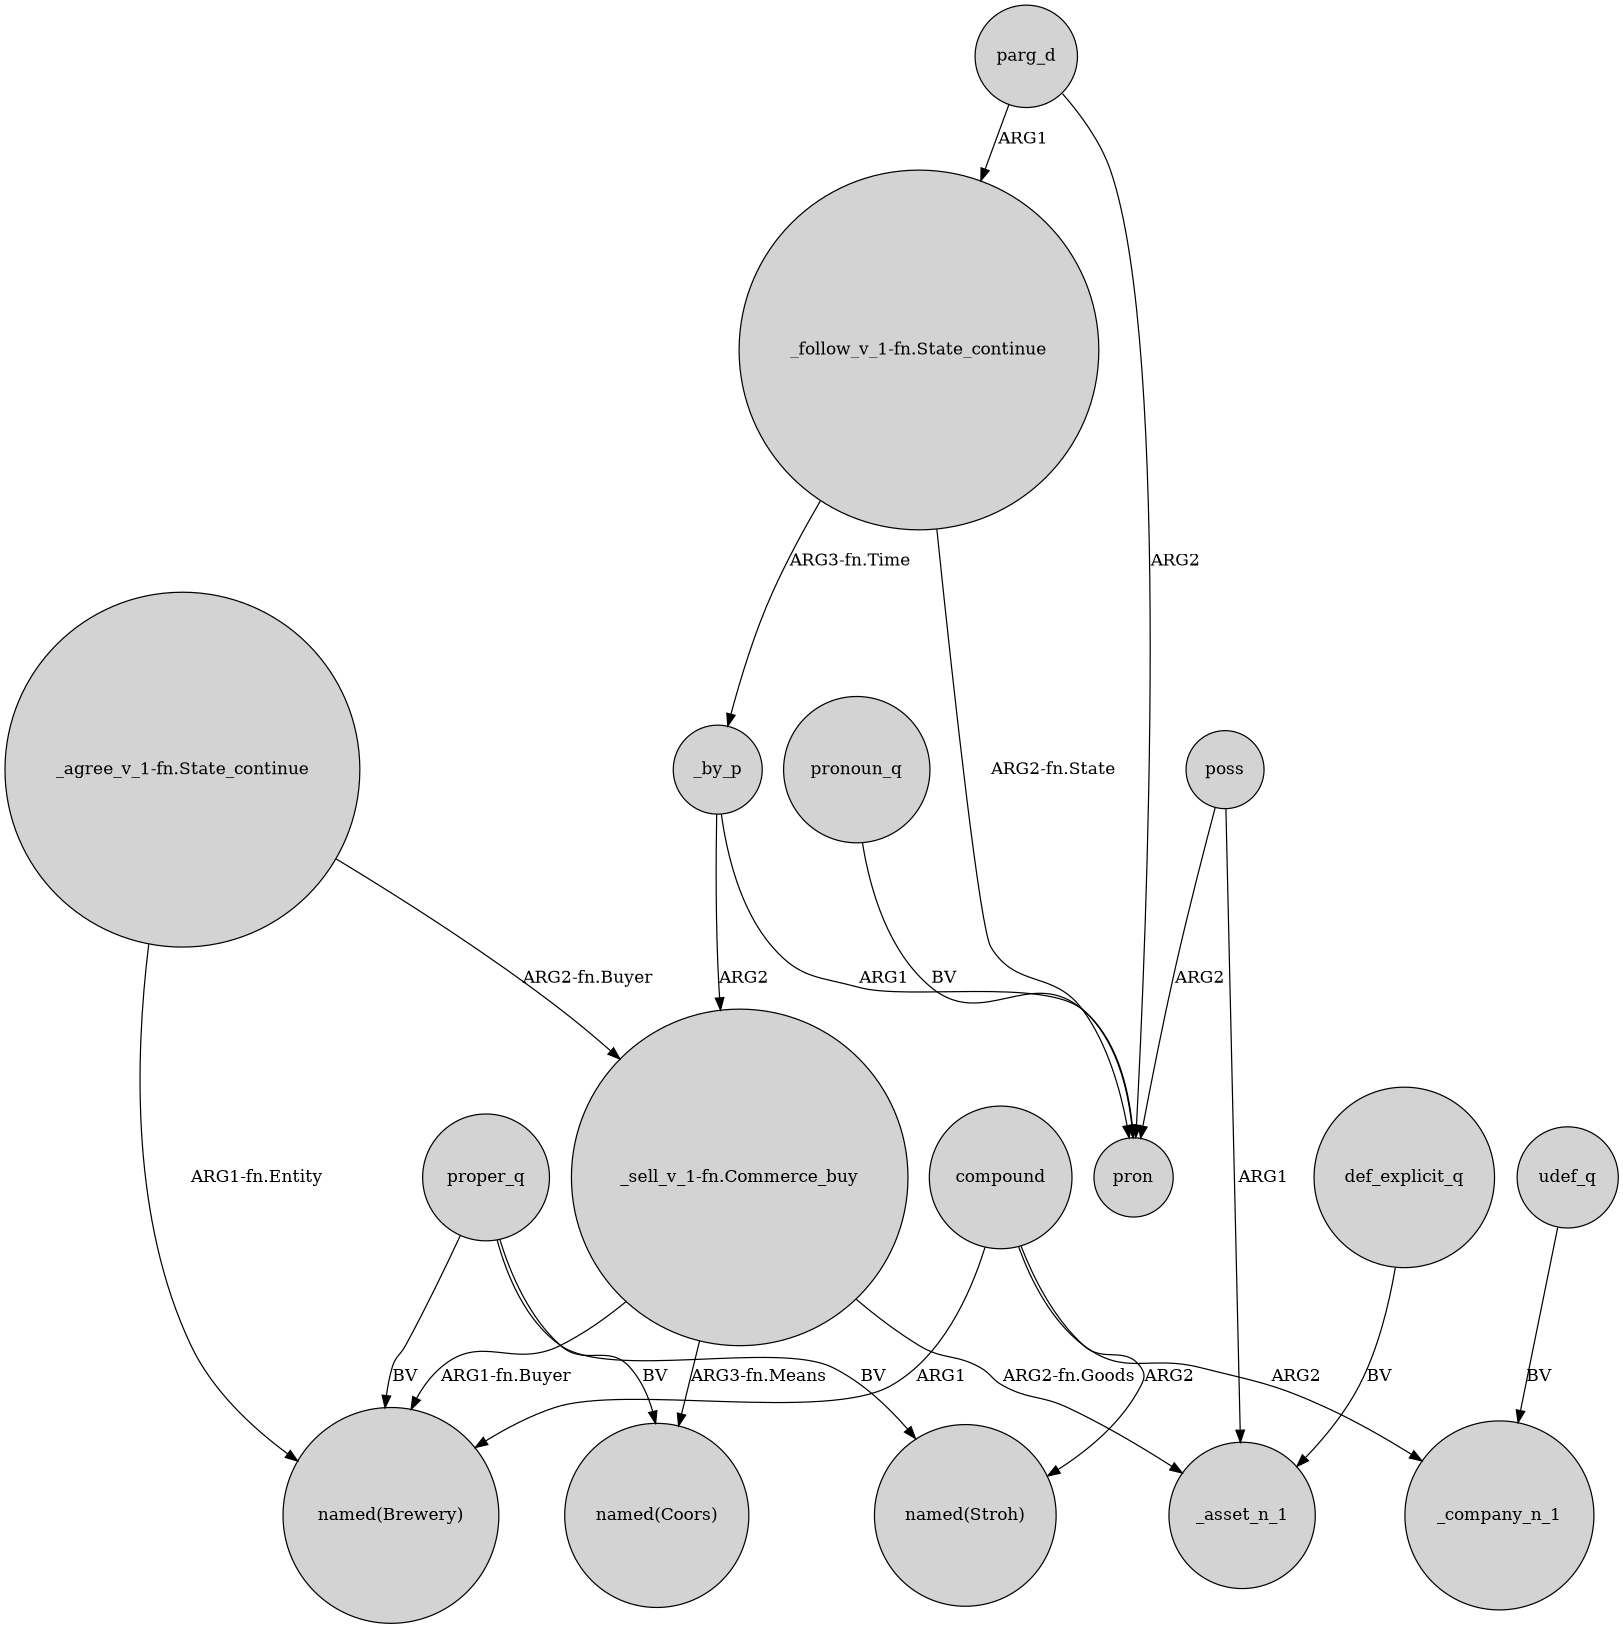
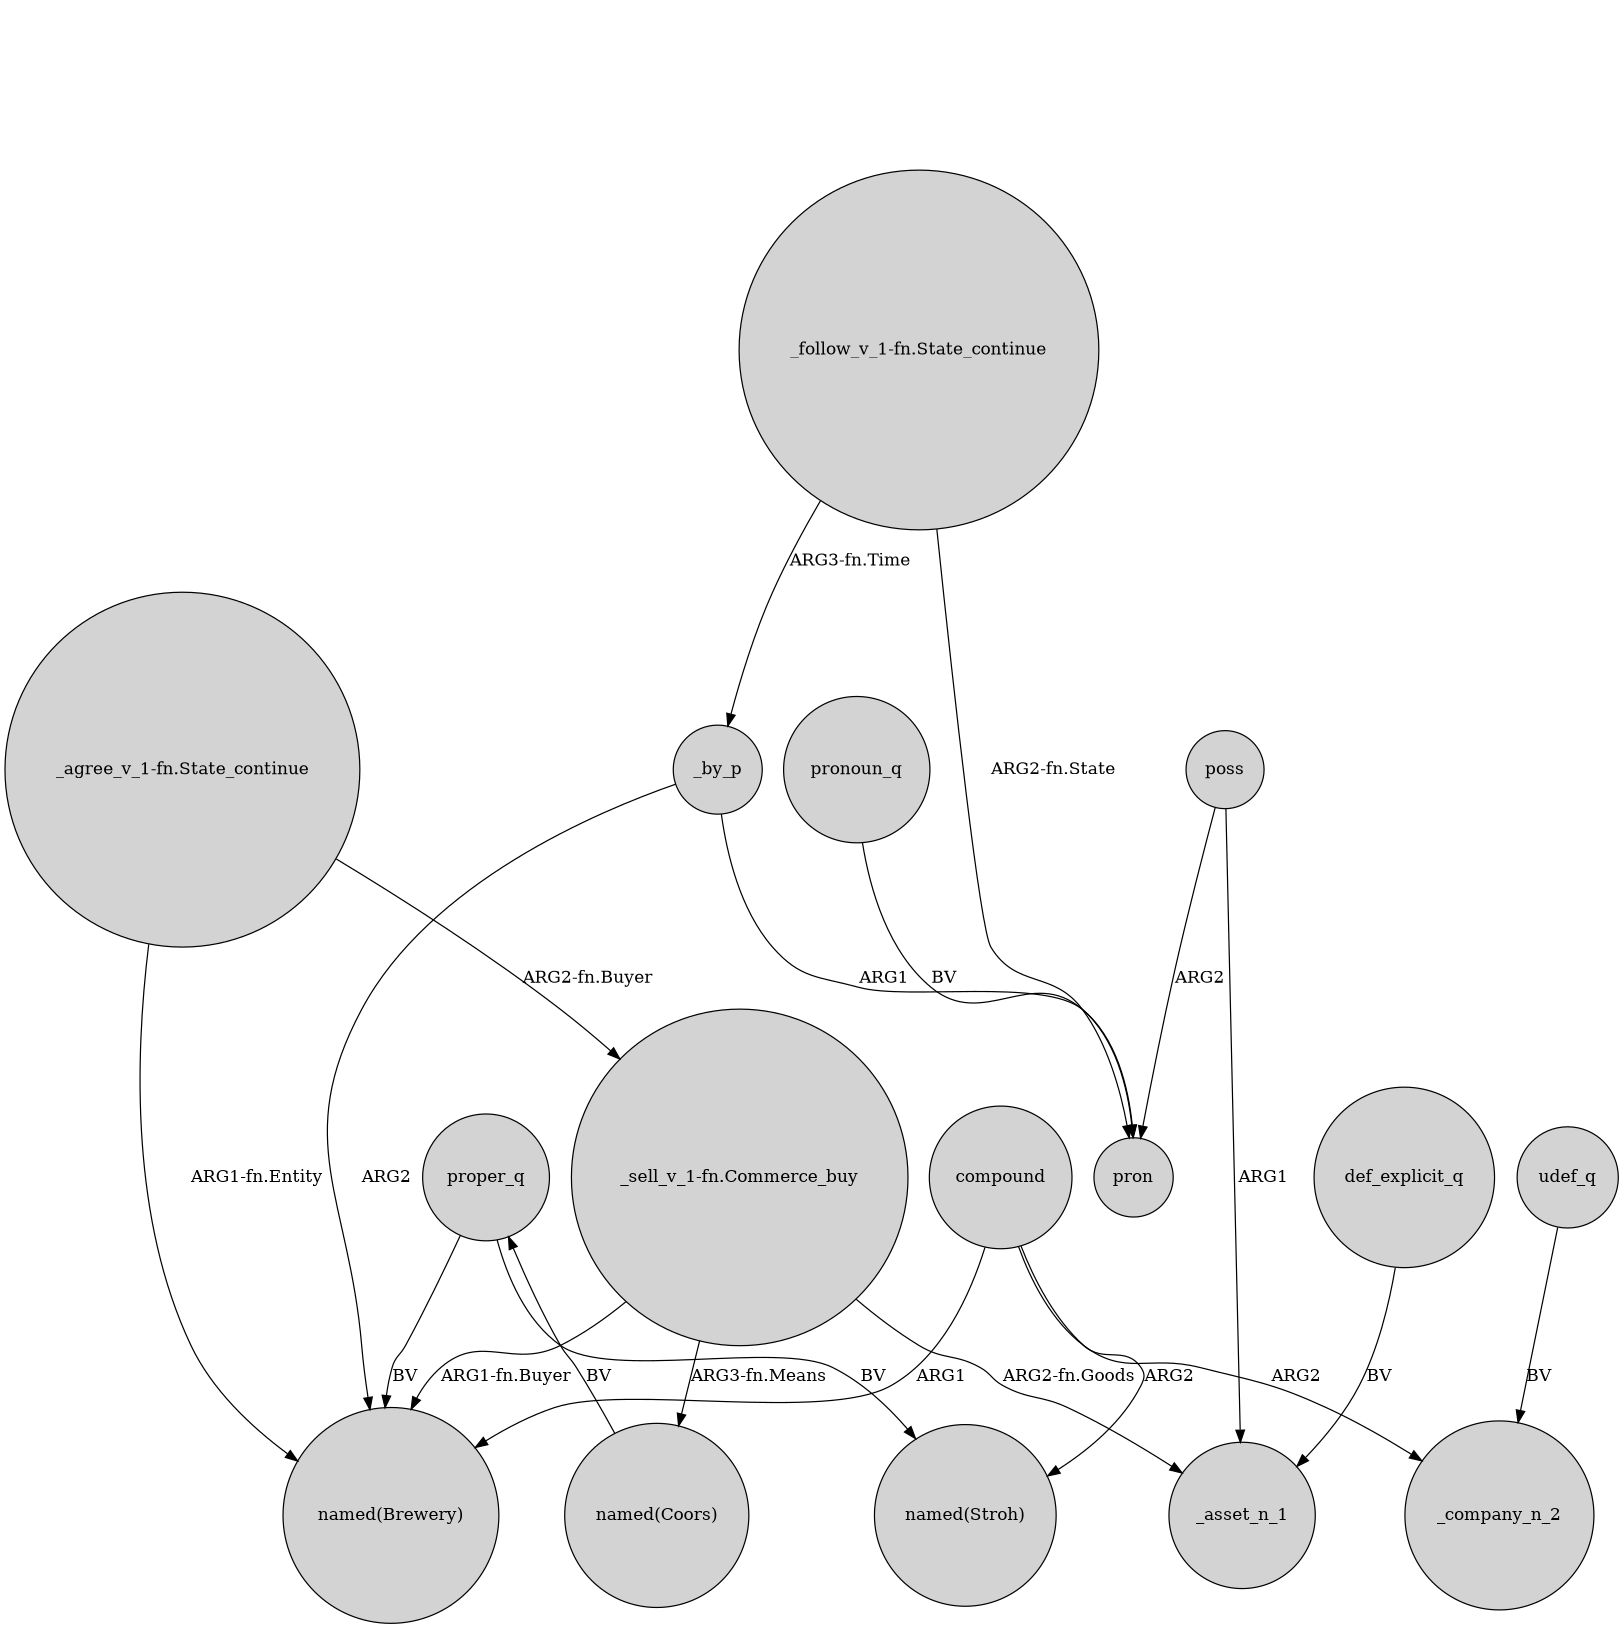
(1026, 56) -> none
(716, 906) -> (361, 1011)
(561, 1346) -> (572, 1361)
(1499, 1515) -> (1499, 1515)
